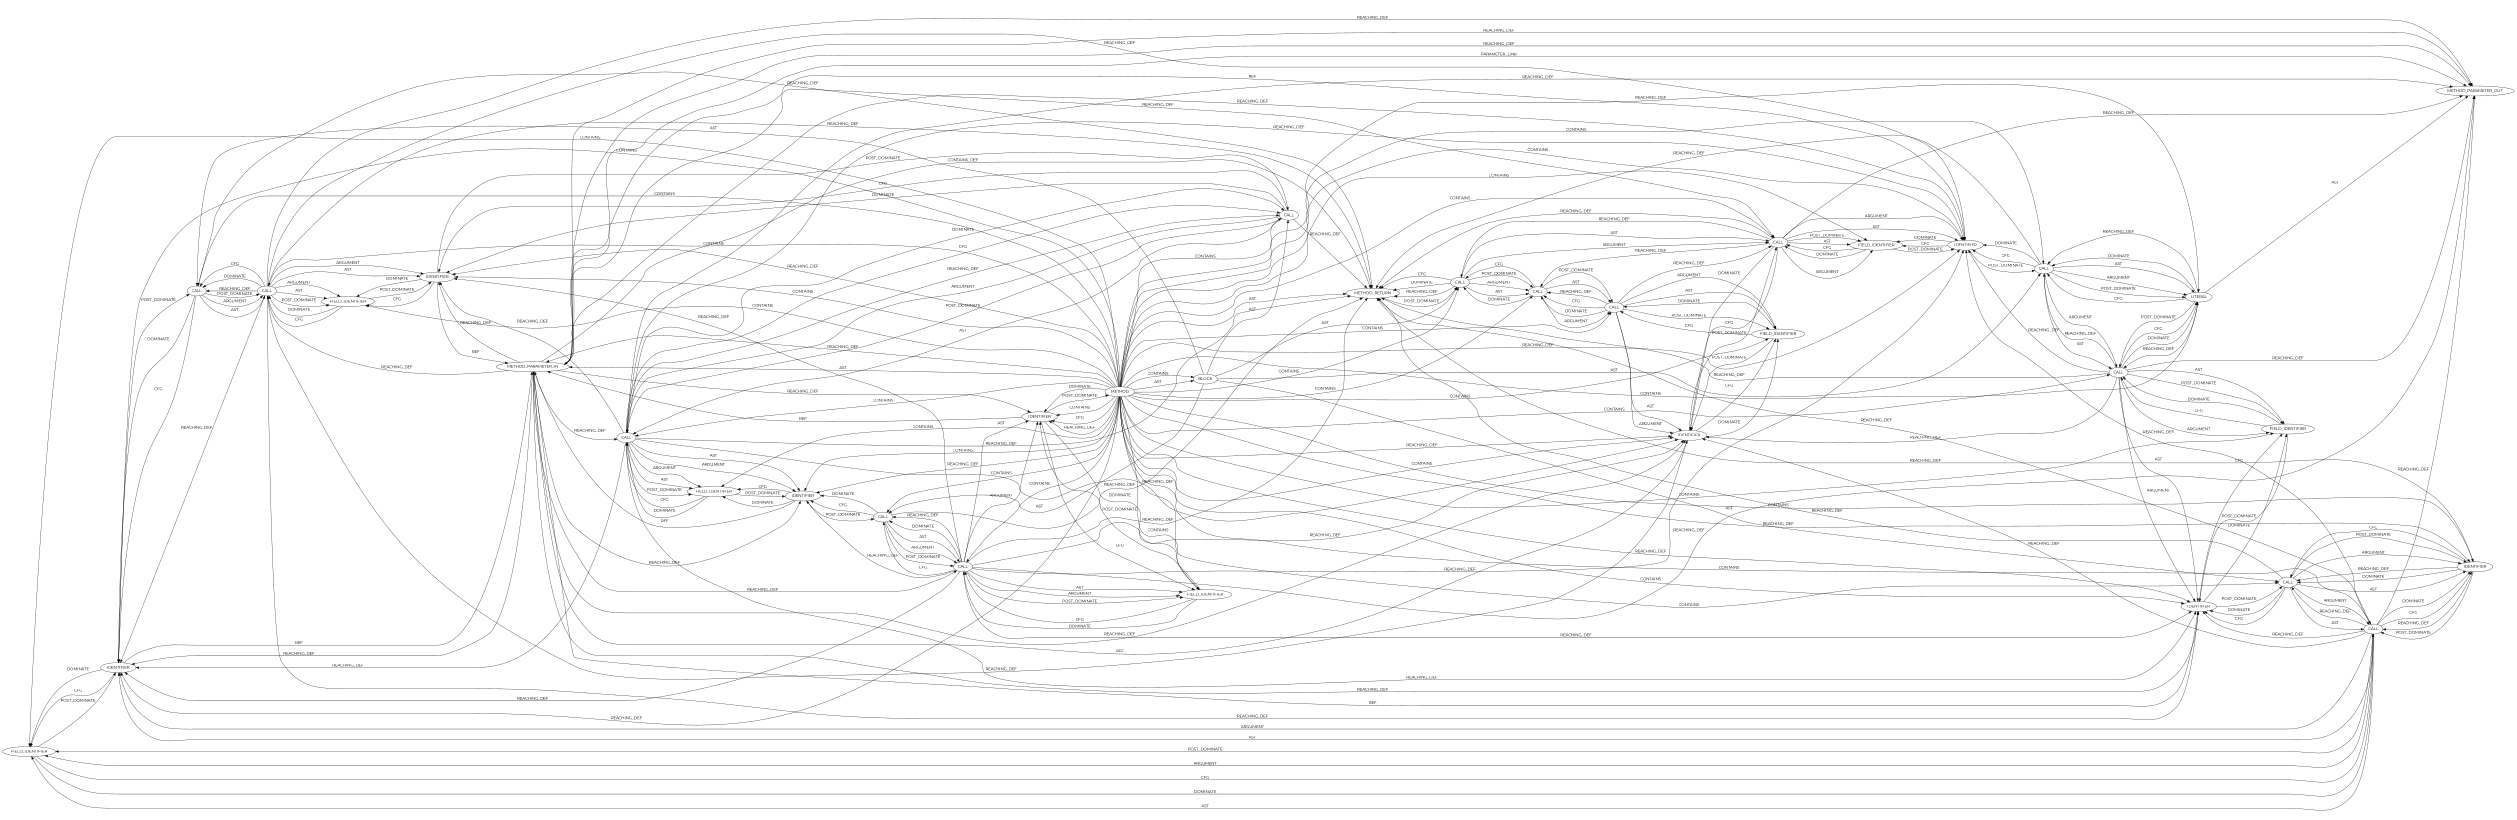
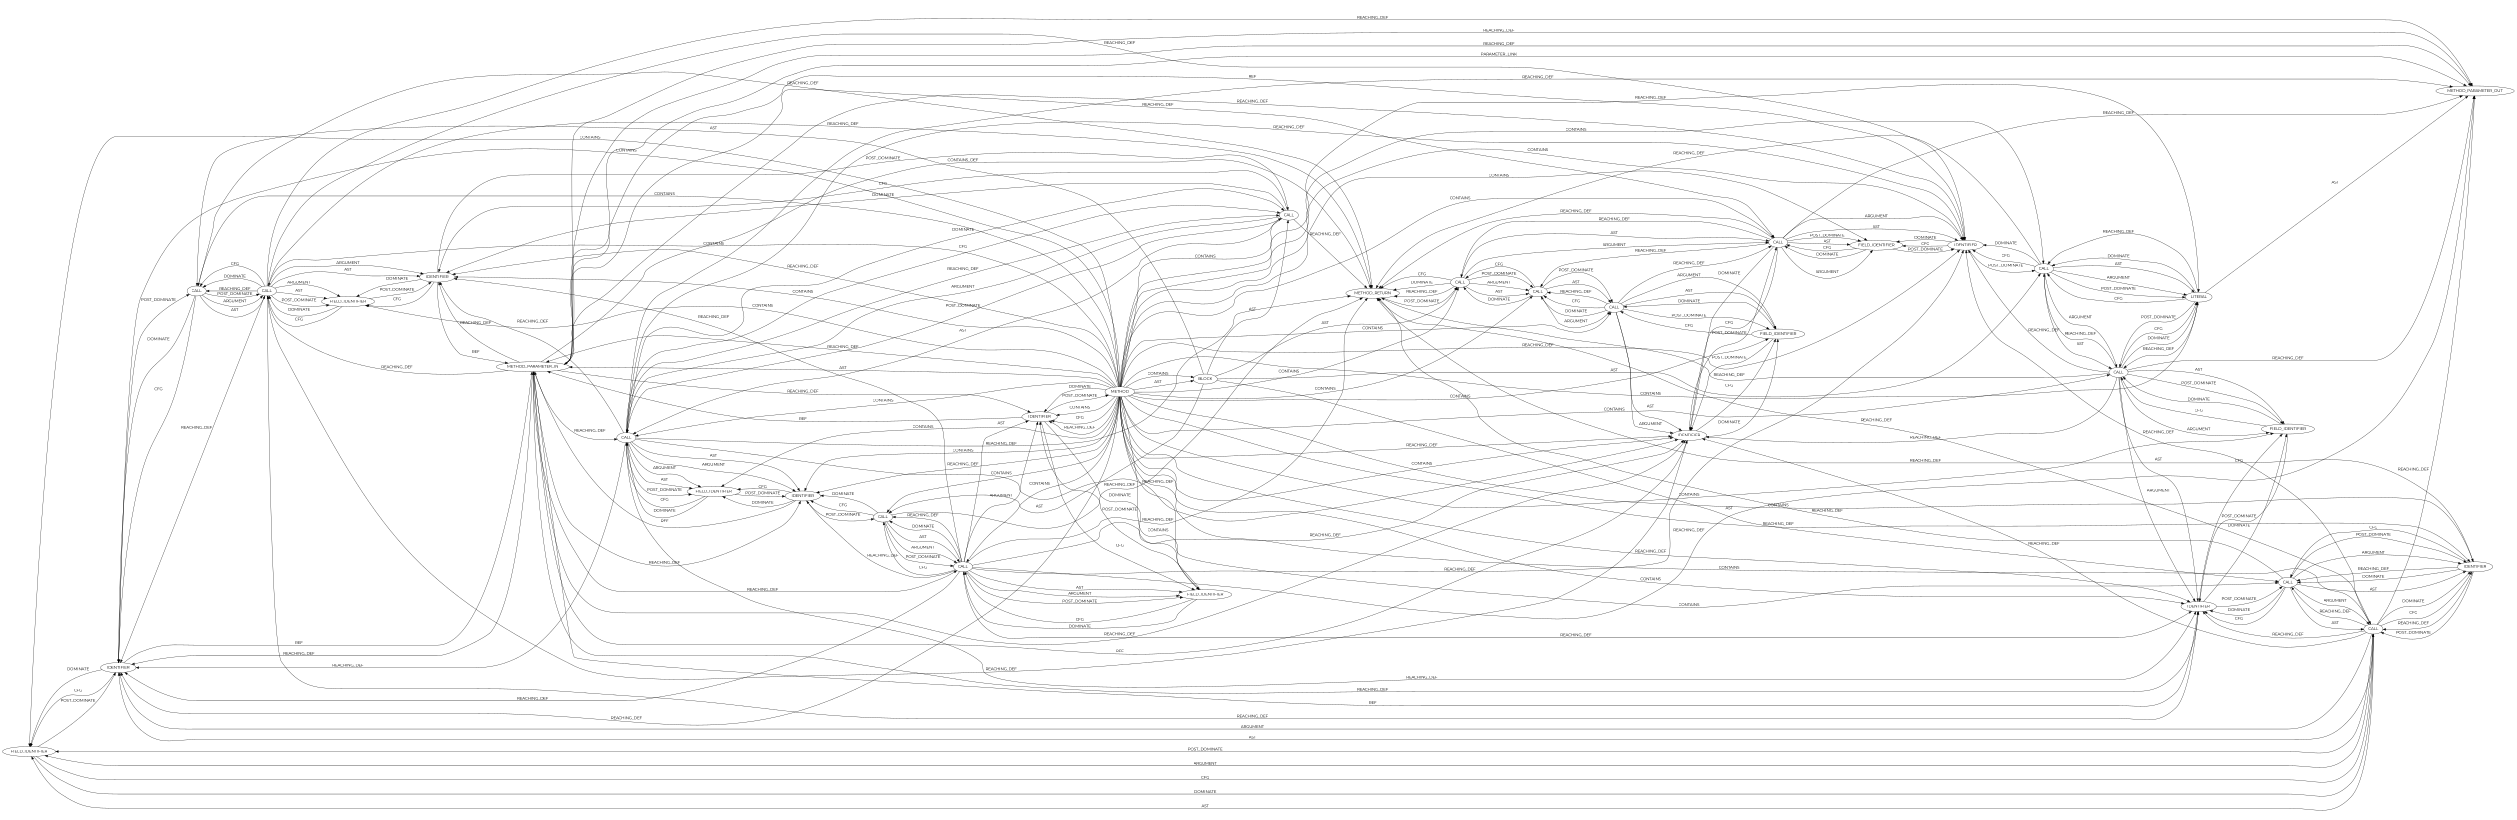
(1216, 324) -> none
